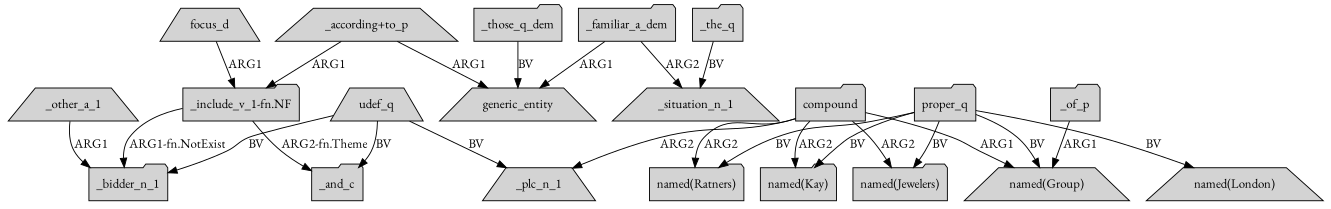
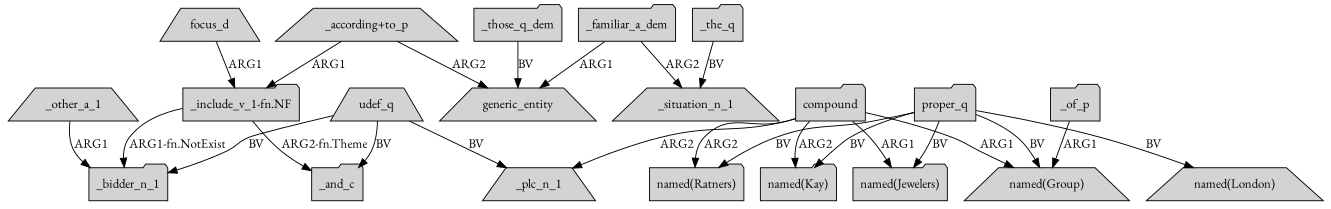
(469, 65) -> (469, 65)
(898, 144) -> (898, 144)
